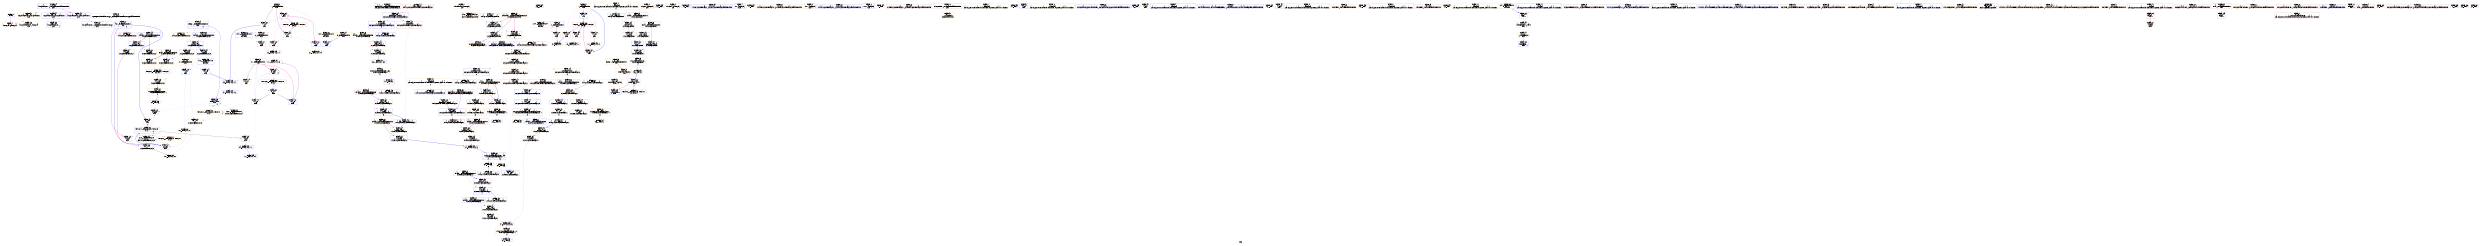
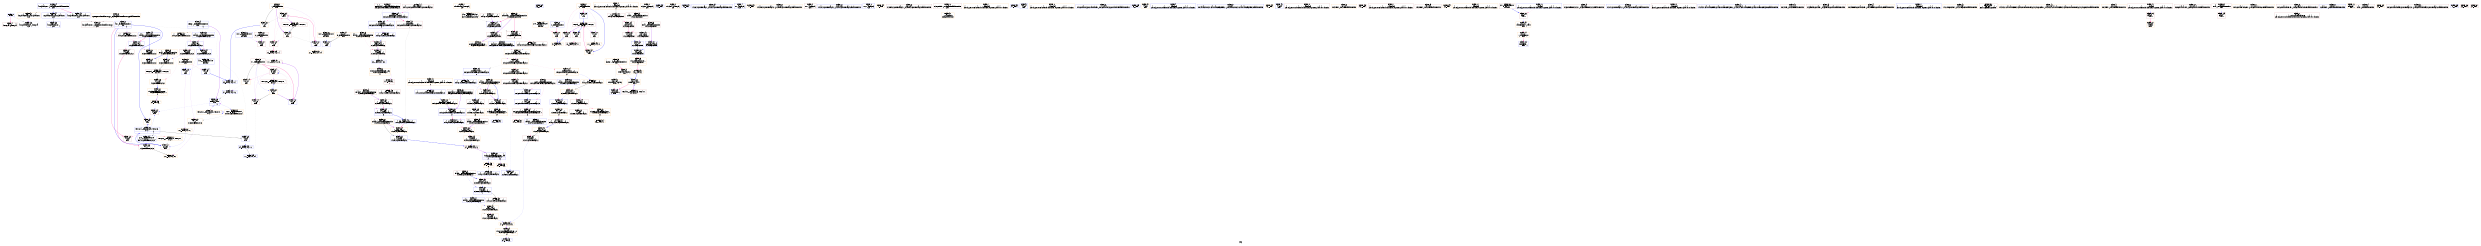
(568, 72) -> (567, 72)
(489, 84) -> (489, 84)
